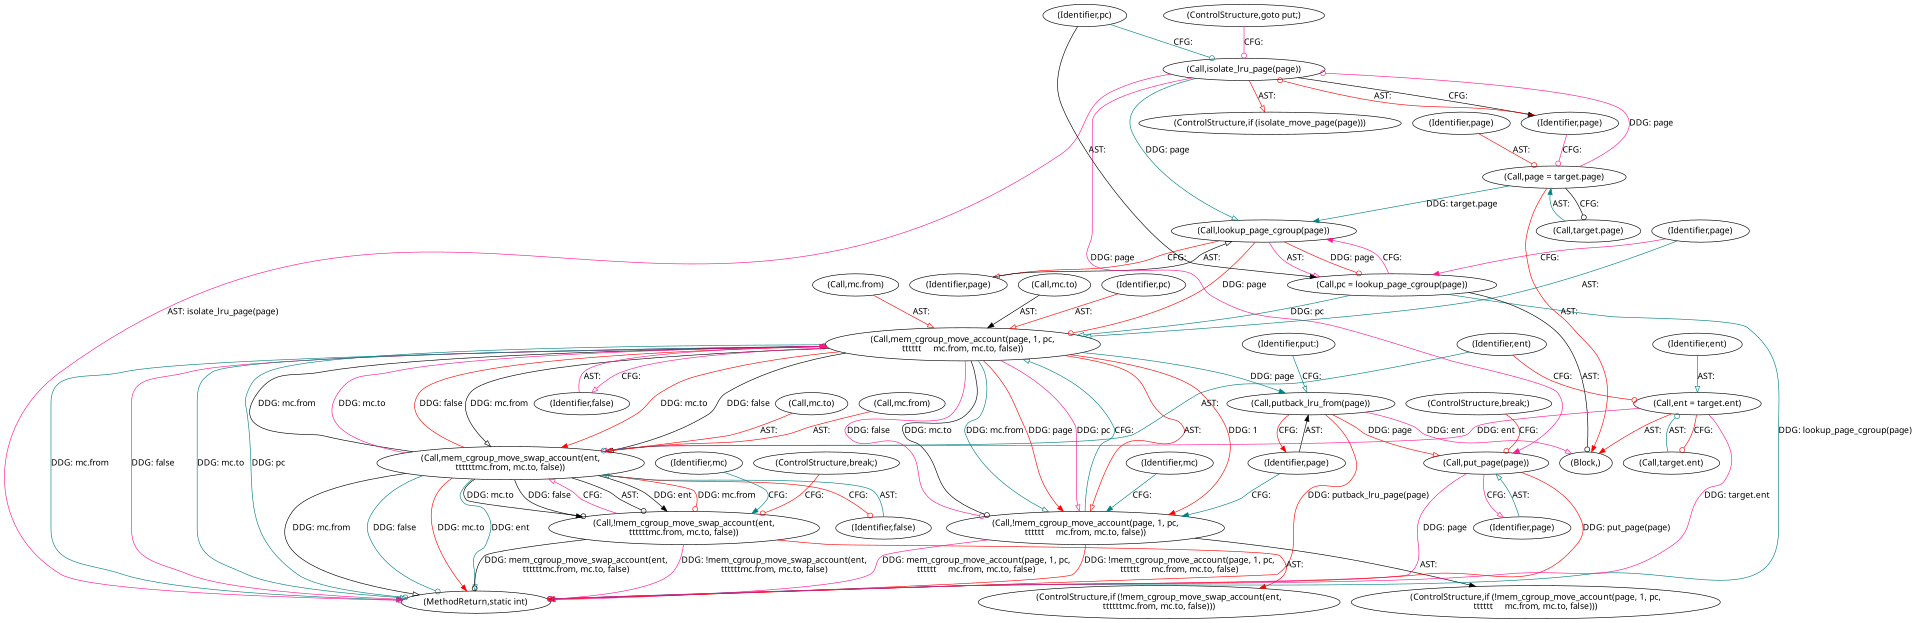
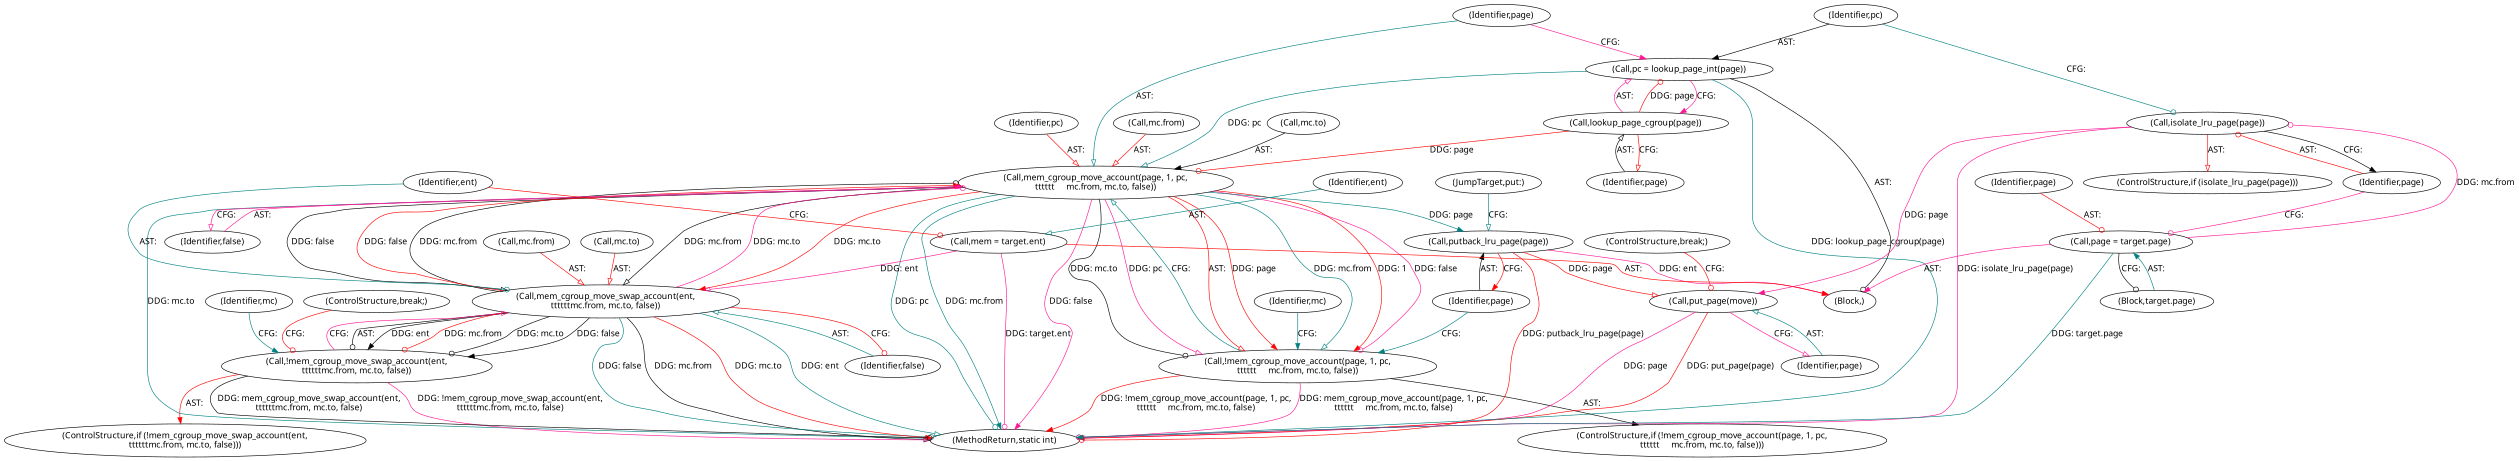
(1244, 15) -> none
(1270, 123) -> (2208, 183)
(1652, 123) -> (2486, 183)
(1142, 149) -> none
(1414, 203) -> (1634, 423)
(1588, 231) -> (2157, 301)
(1392, 285) -> (1679, 69)
(223, 312) -> (2015, 269)
(1563, 318) -> (1962, 255)
(1289, 344) -> (1489, 183)
(1311, 404) -> (1489, 242)
(1697, 404) -> (999, 242)
(1486, 463) -> (1713, 301)
(1671, 463) -> none
